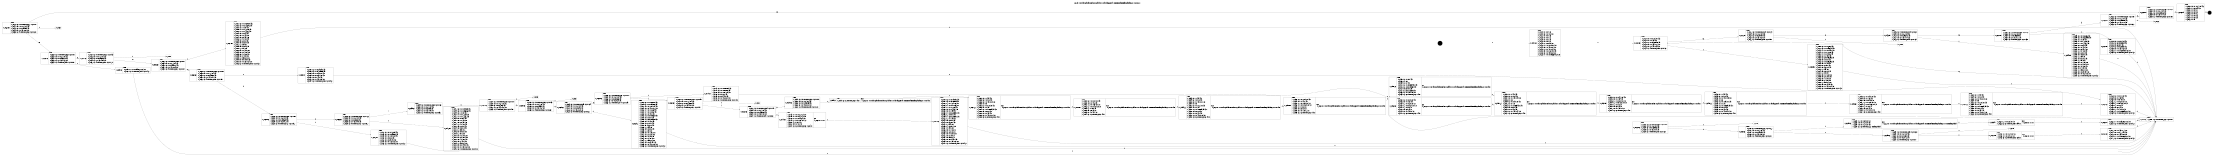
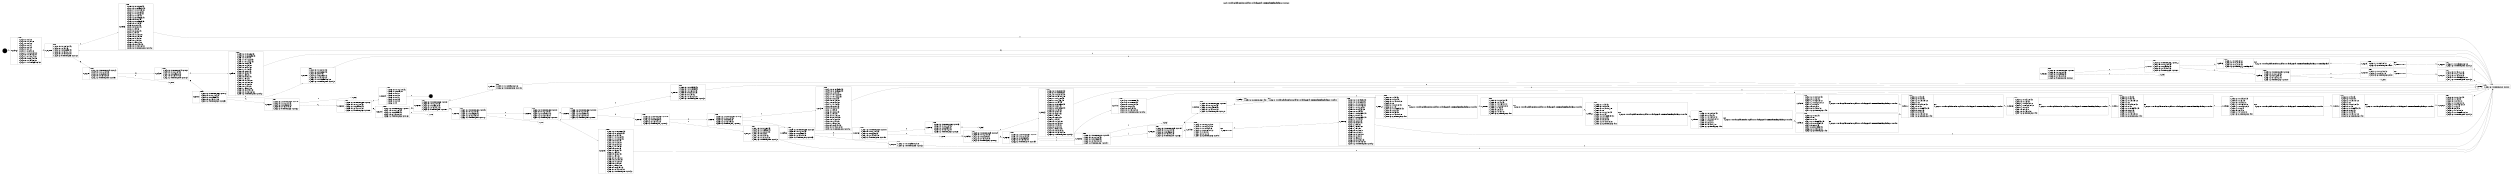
(1083, 13) -> (373, 109)
(1217, 75) -> (1590, 85)
(555, 107) -> (954, 137)
none -> (906, 145)
